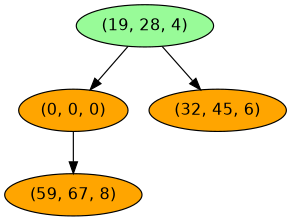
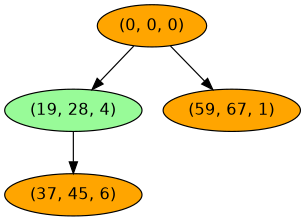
(113, 64) -> (117, 63)
(218, 110) -> (73, 195)
(73, 195) -> (232, 110)
